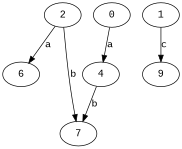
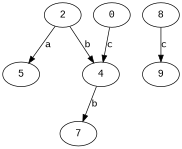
(161, 15) -> (161, 15)
(110, 45) -> (110, 45)
(68, 71) -> (80, 42)
(21, 74) -> (21, 74)
